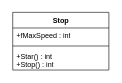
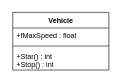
(61, 21) -> (61, 21)
(45, 36) -> (49, 36)
